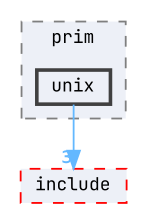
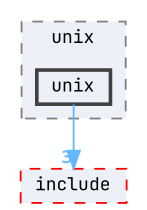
(74, 39) -> (74, 39)
